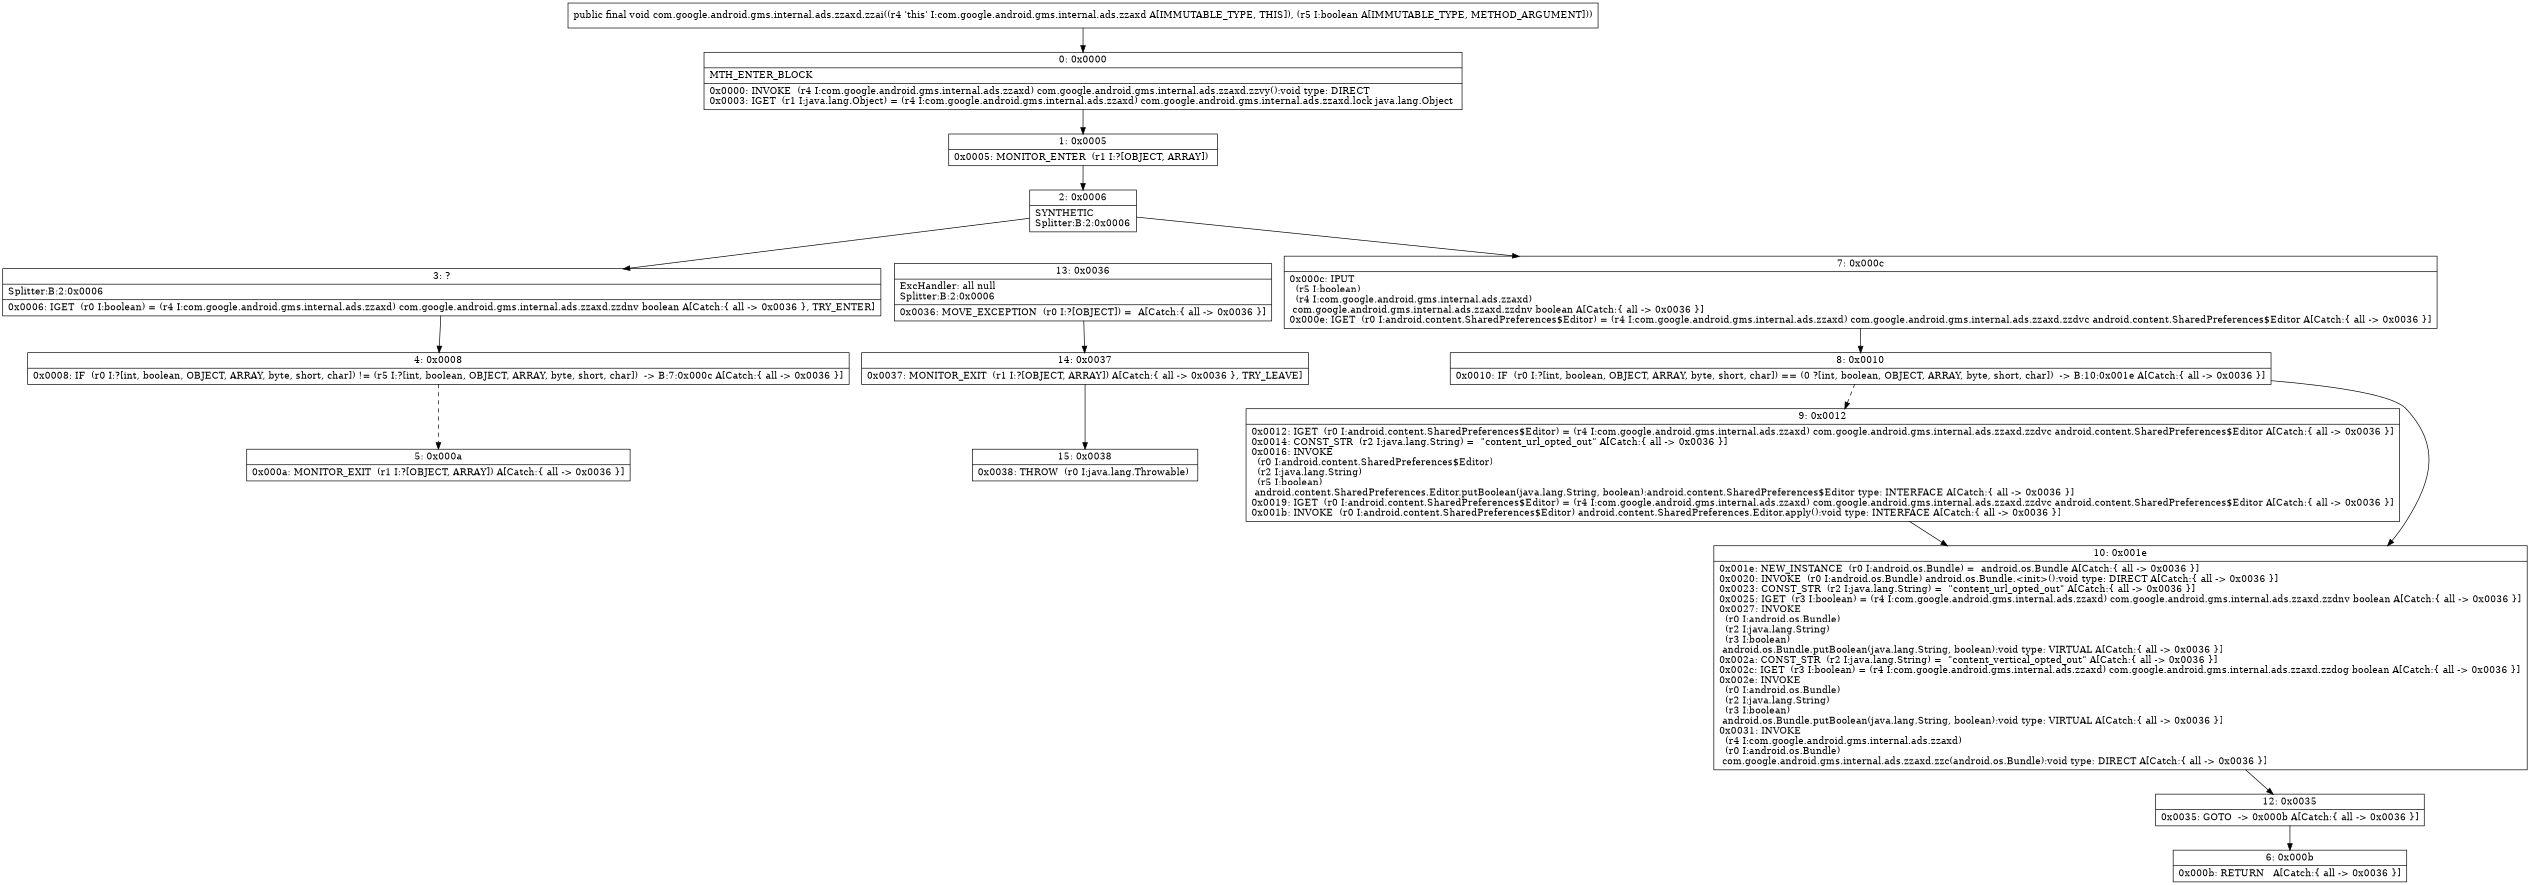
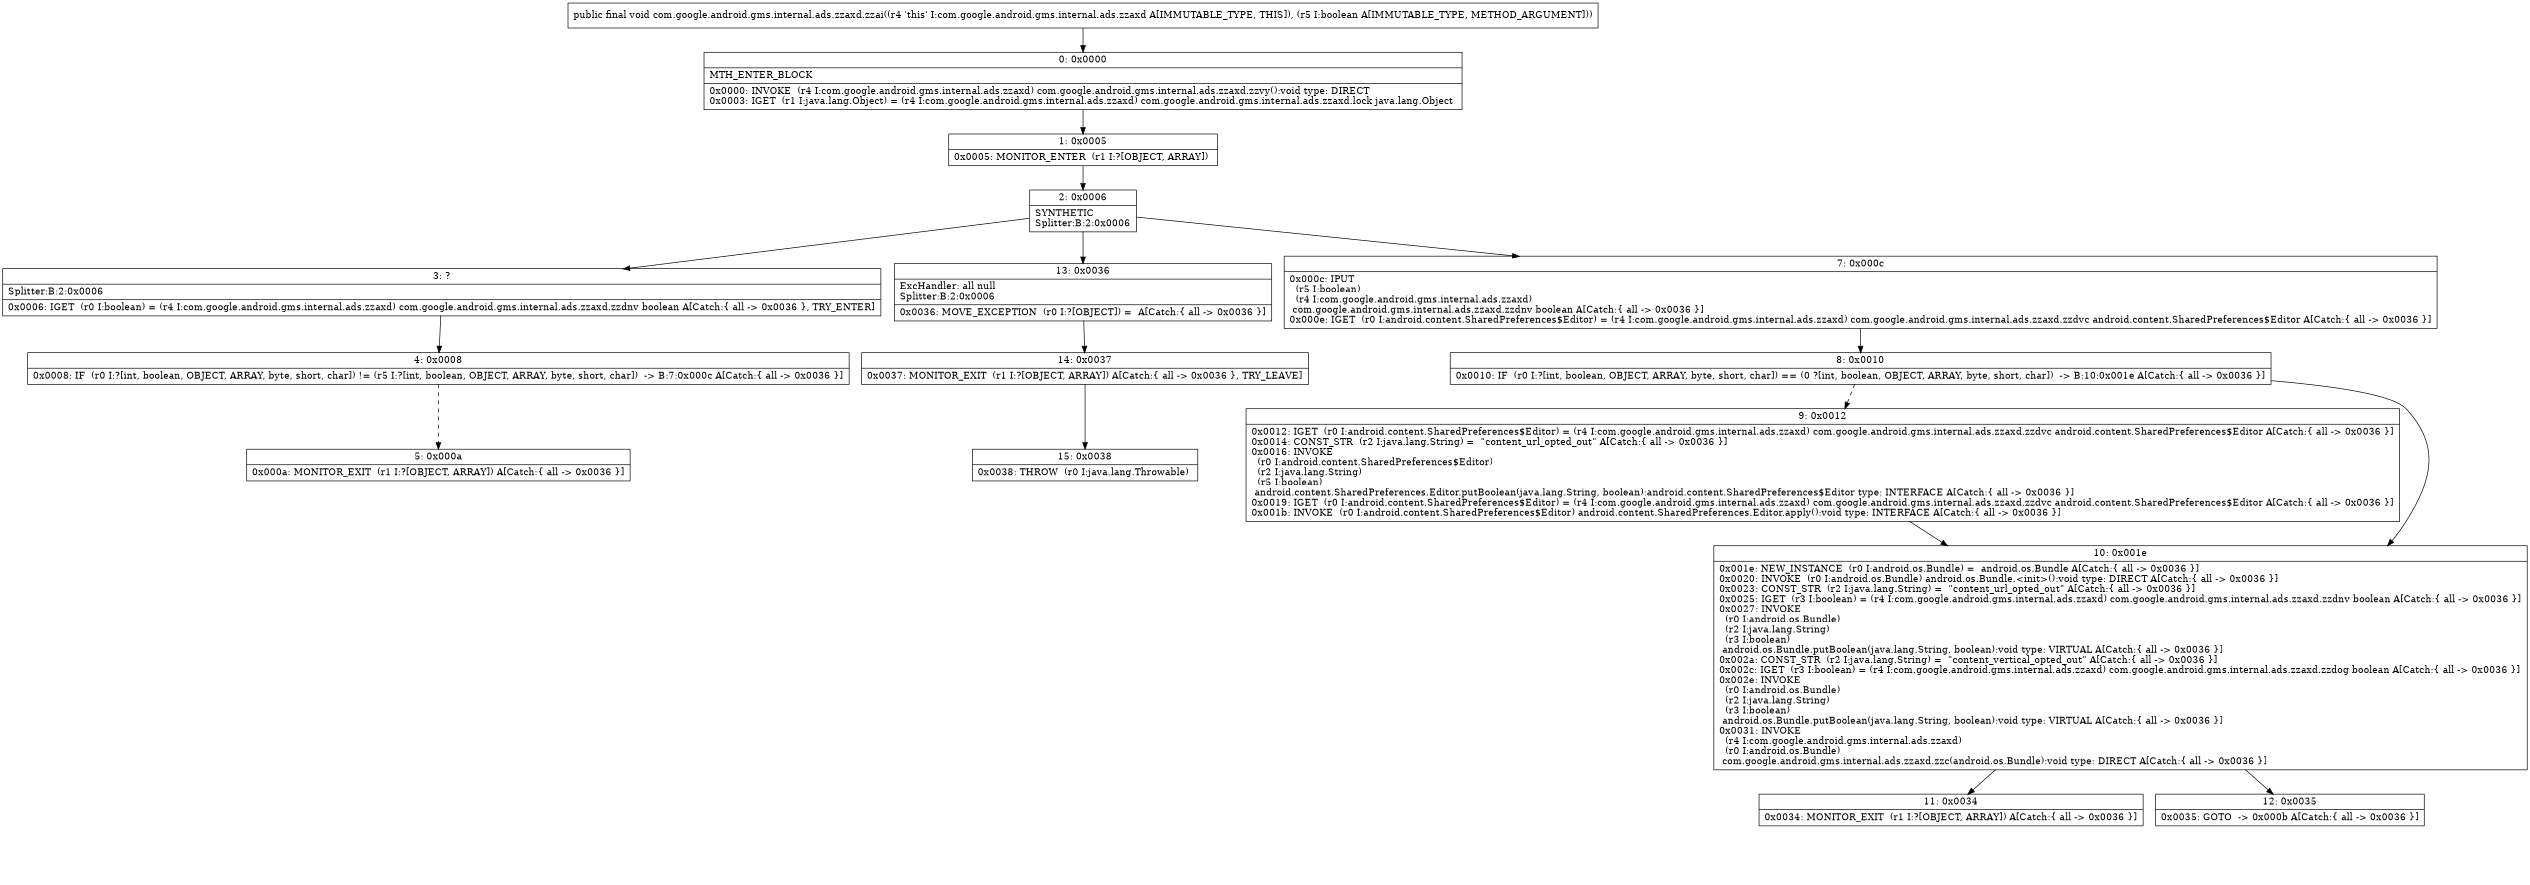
none -> (1083, 244)
none -> (1951, 810)
(2290, 866) -> none
